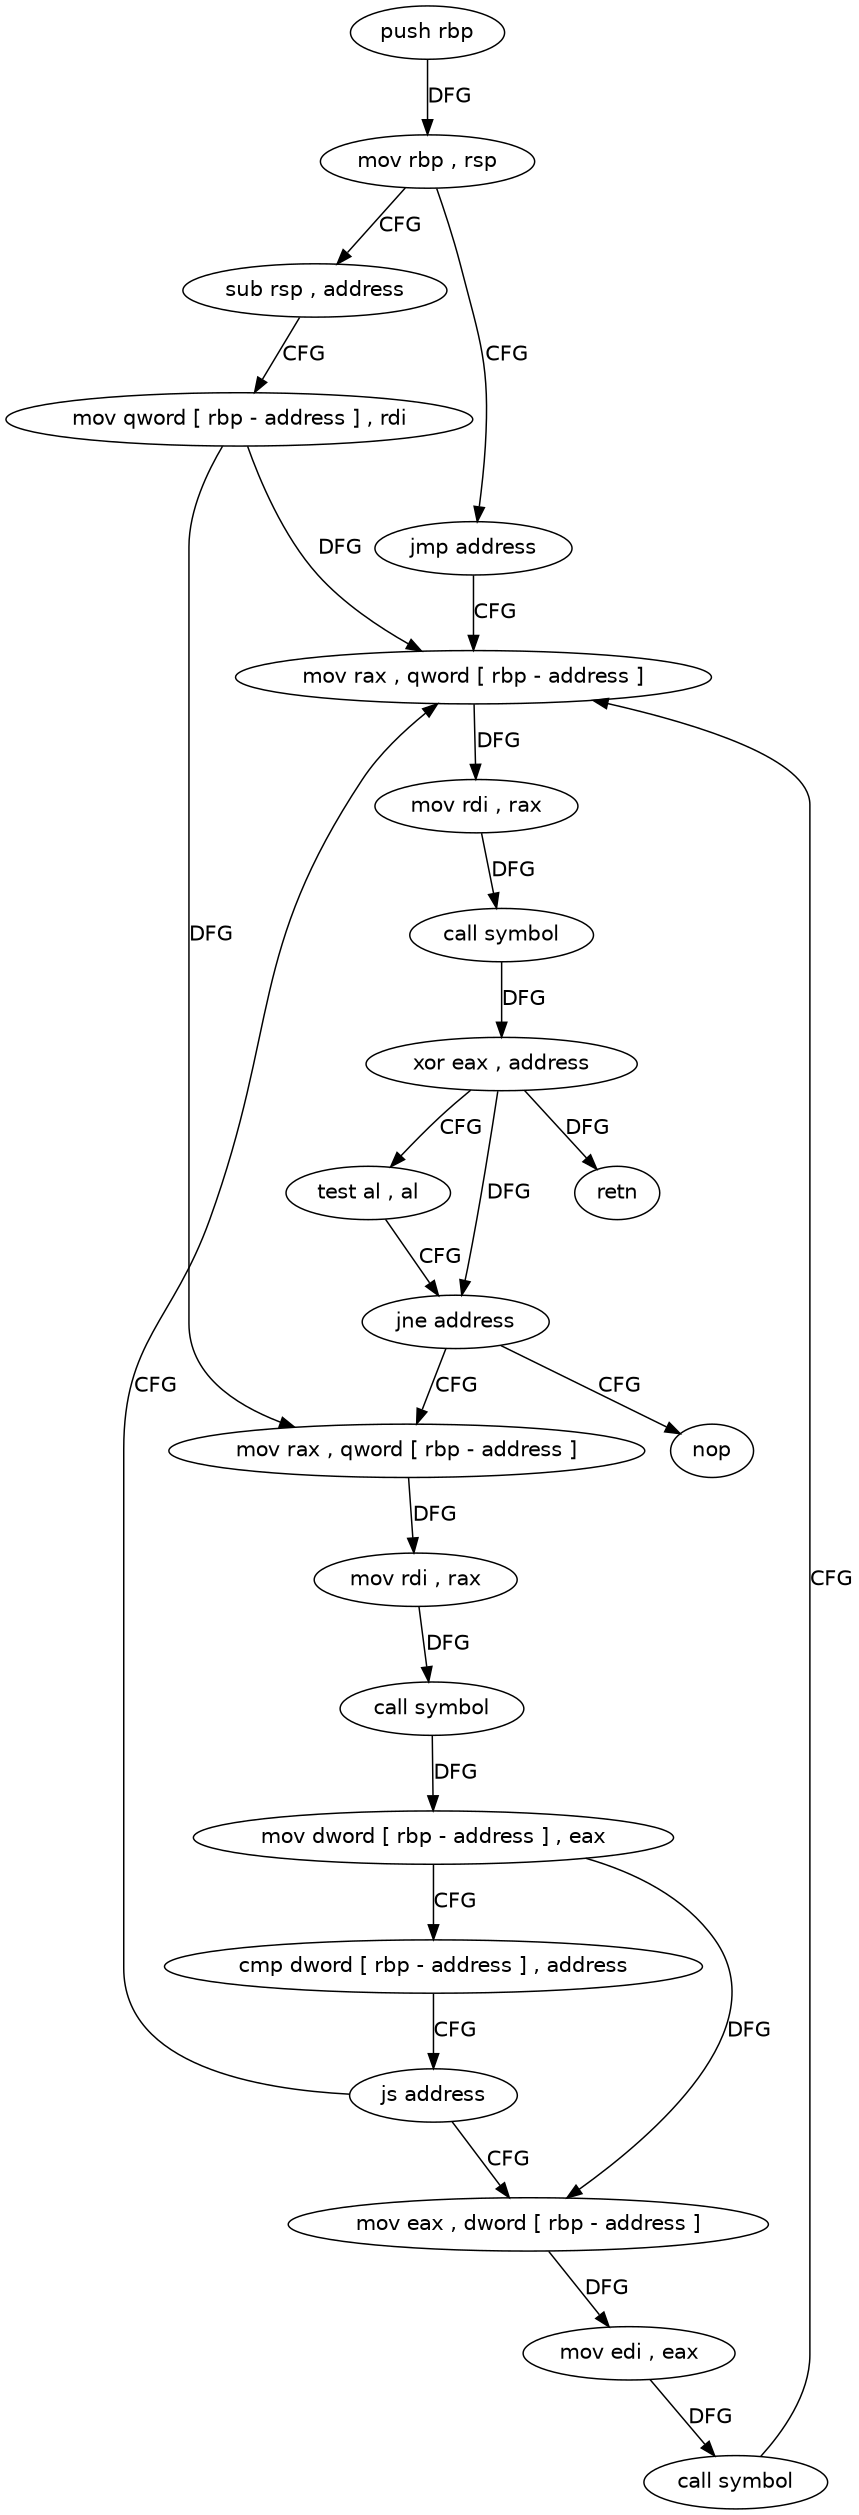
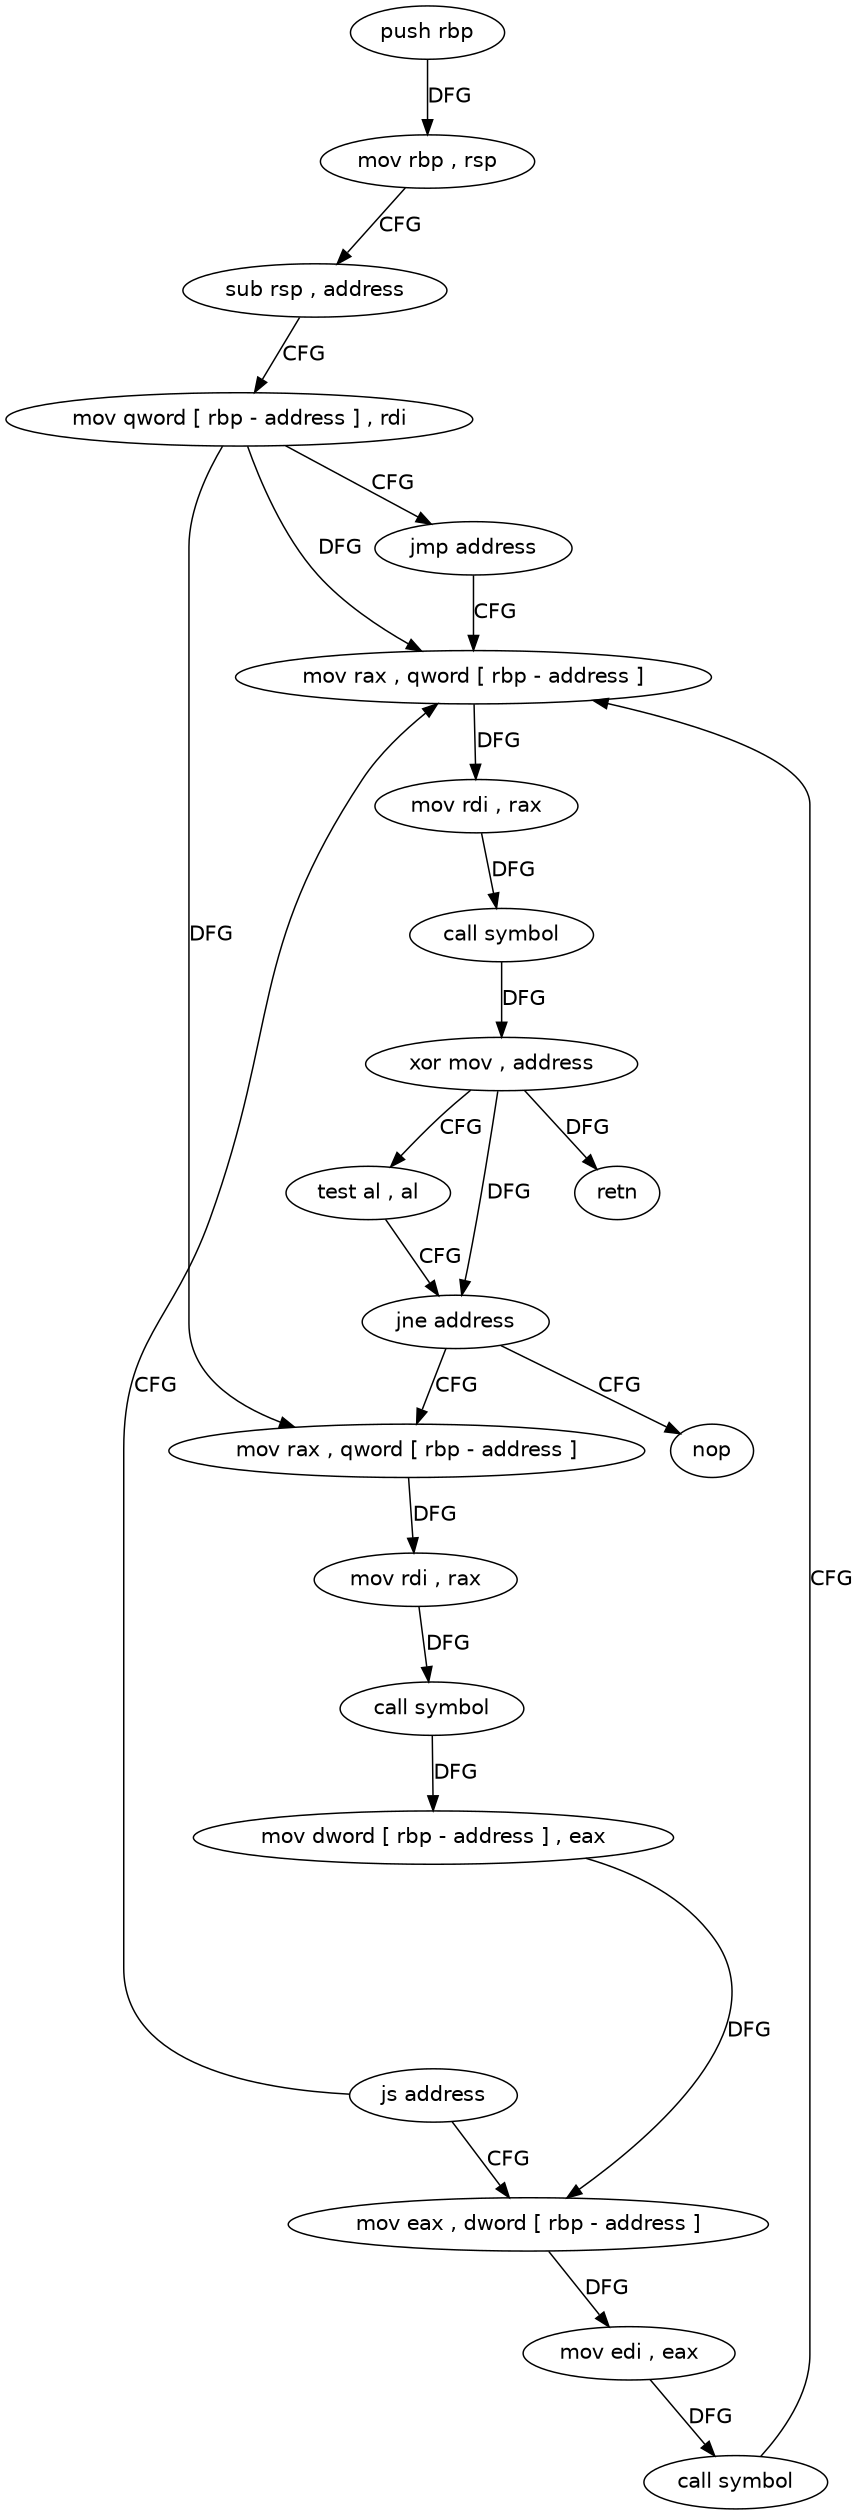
(480, 345) -> (352, 481)
(502, 1064) -> (502, 1064)
(433, 1967) -> none
